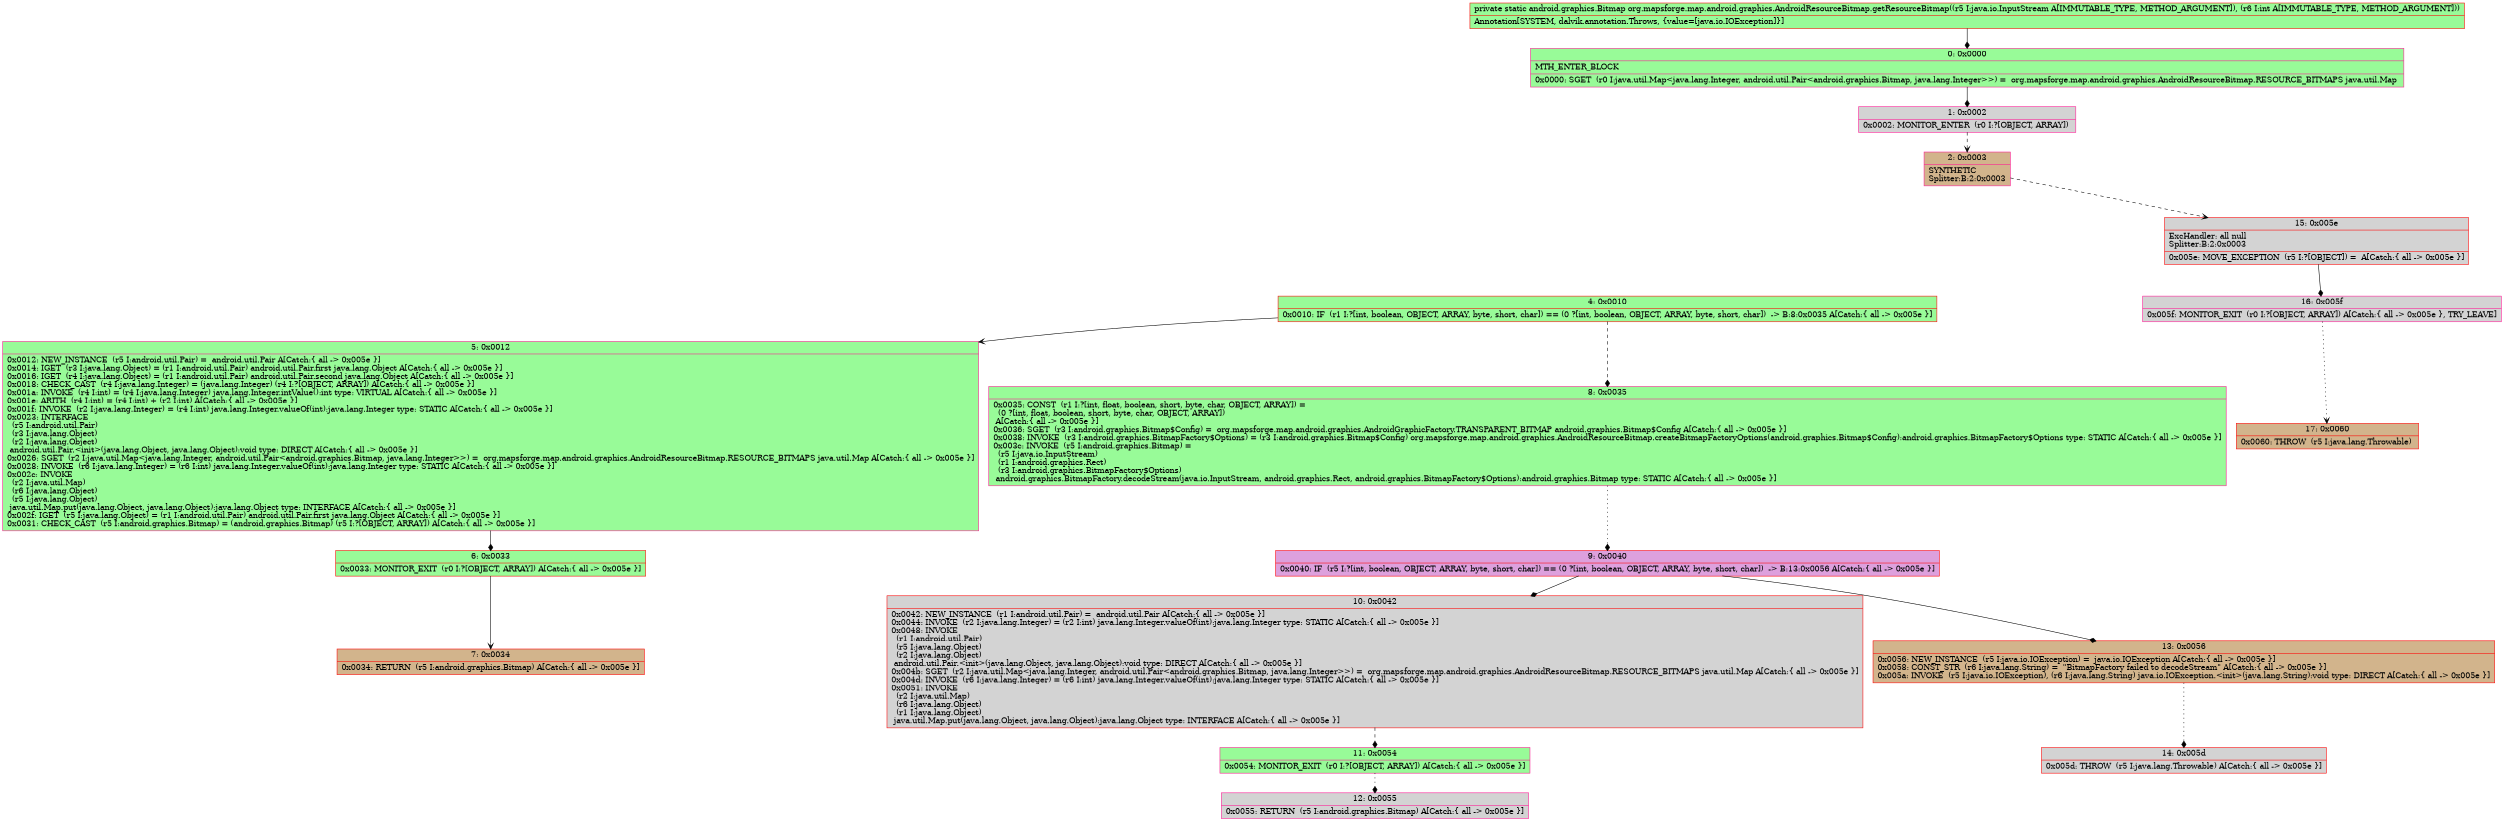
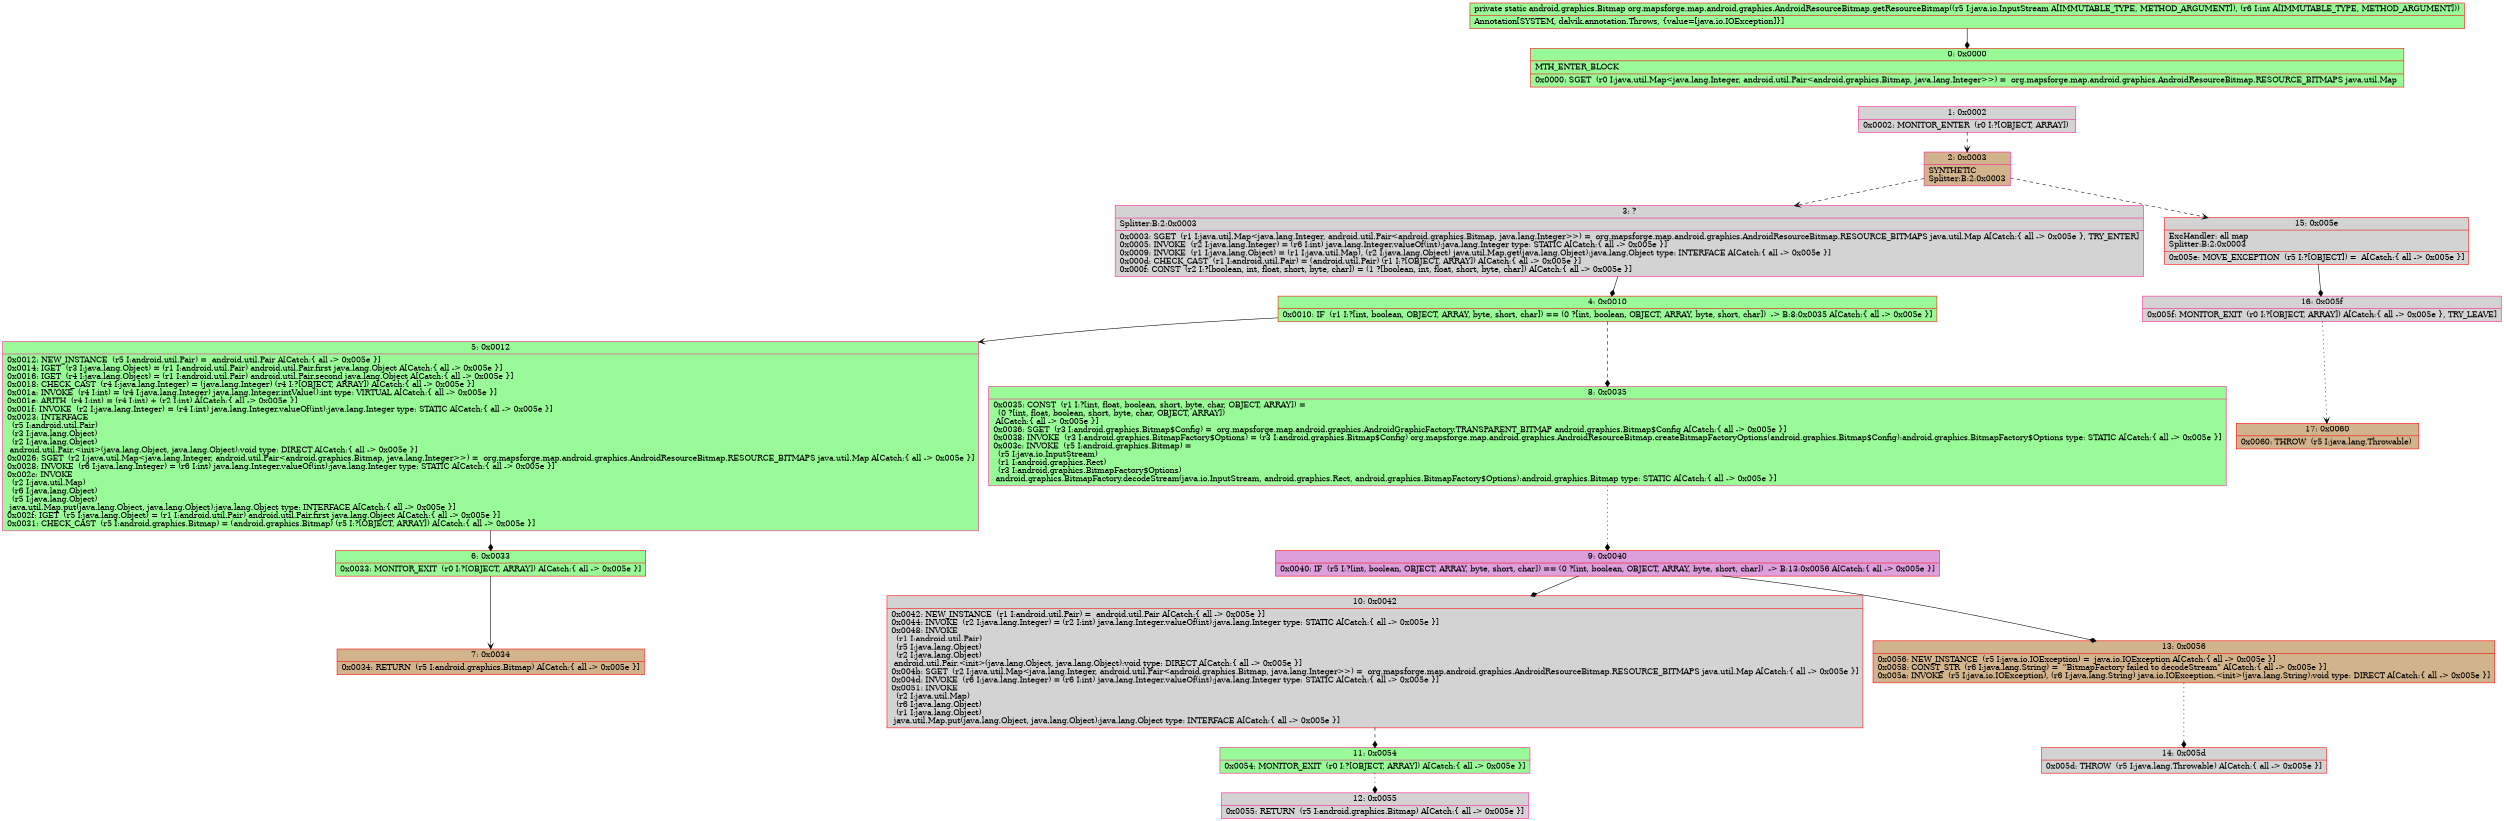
(1967, 68) -> (1967, 68)
(1967, 94) -> none
(2208, 236) -> (2209, 236)
none -> (1629, 241)
